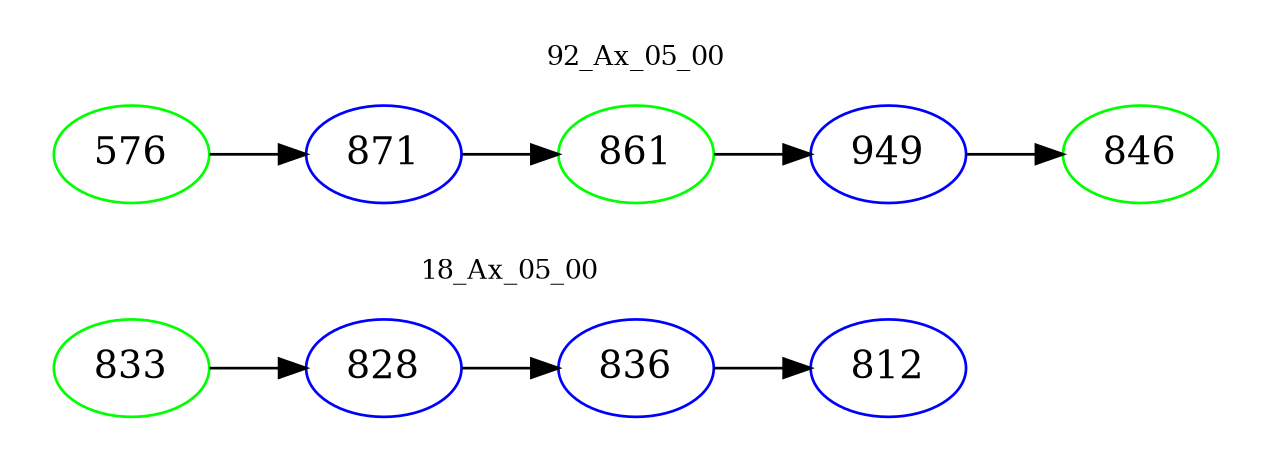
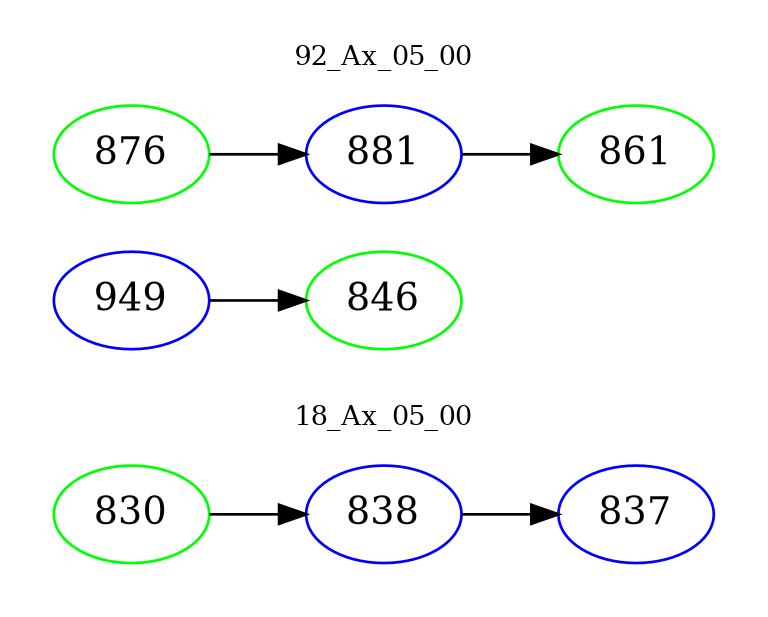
(132, 154) -> (132, 154)
(384, 154) -> (384, 154)
(749, 154) -> none
(132, 368) -> (132, 514)
(384, 368) -> (384, 514)
(636, 368) -> (636, 514)
(888, 368) -> none
